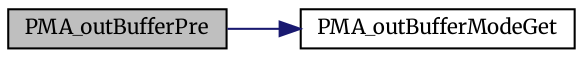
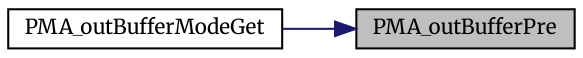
(253, 29) -> (309, 29)
